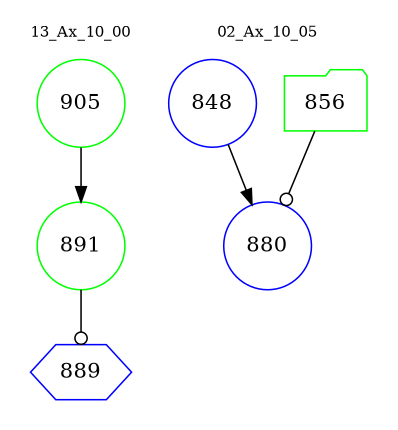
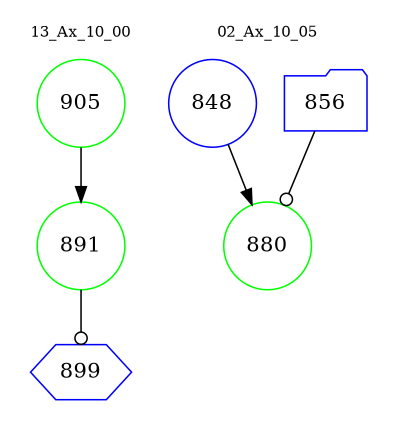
(326, 103) -> (326, 103)
(268, 246) -> (268, 246)
(81, 372) -> (81, 372)
